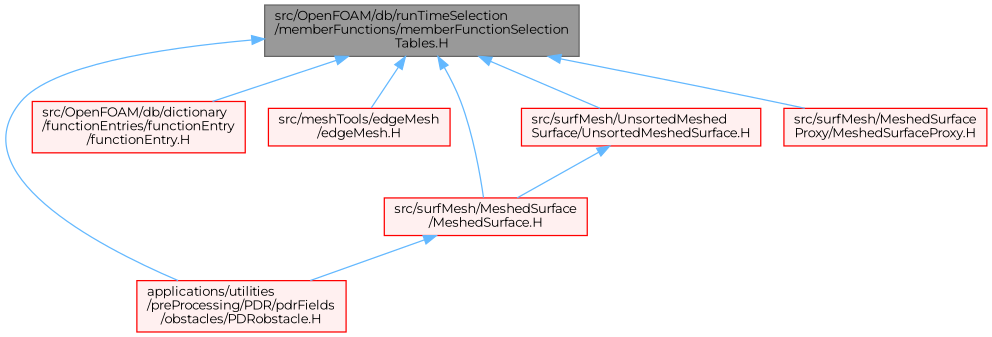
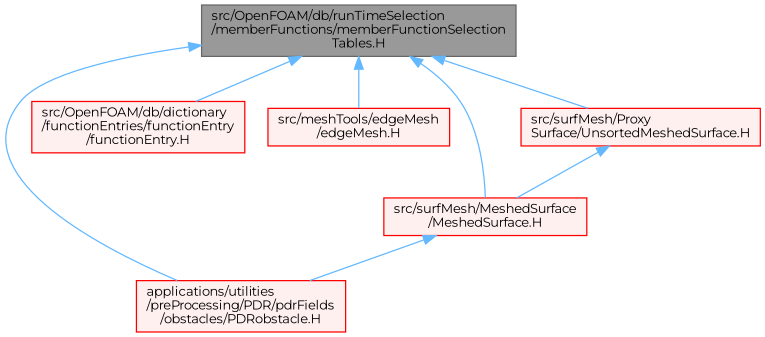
(641, 127) -> (641, 127)
(885, 127) -> none
